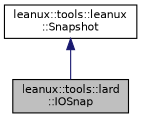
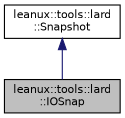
(71, 22) -> (62, 22)
